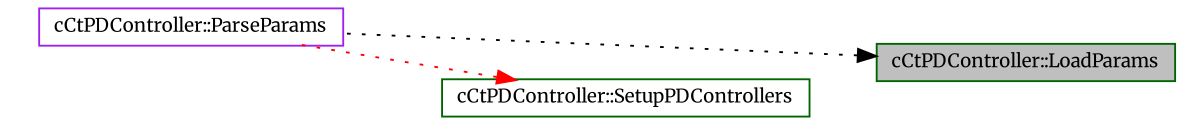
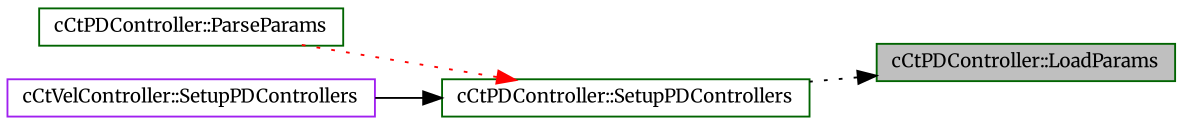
(191, 27) -> (191, 27)
(601, 44) -> (833, 80)
none -> (191, 98)
